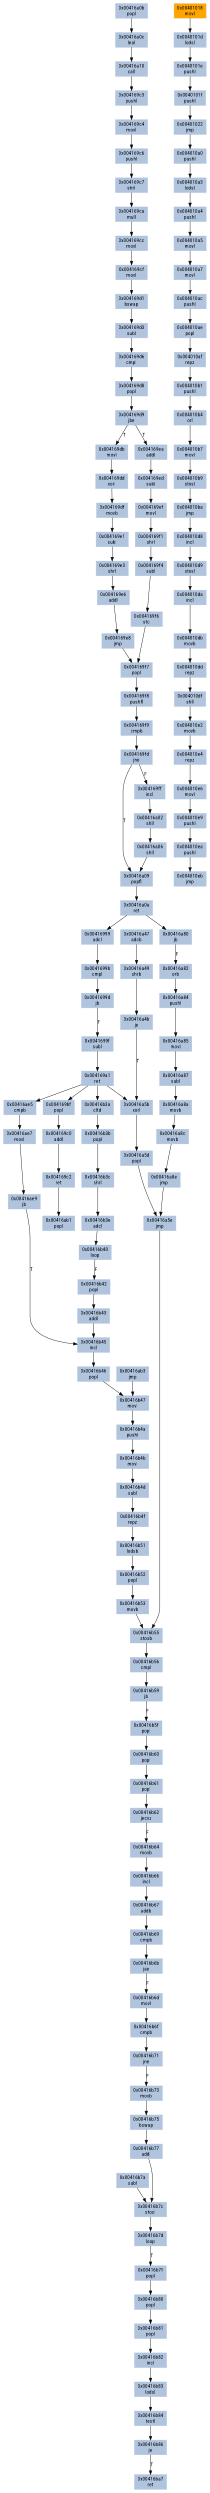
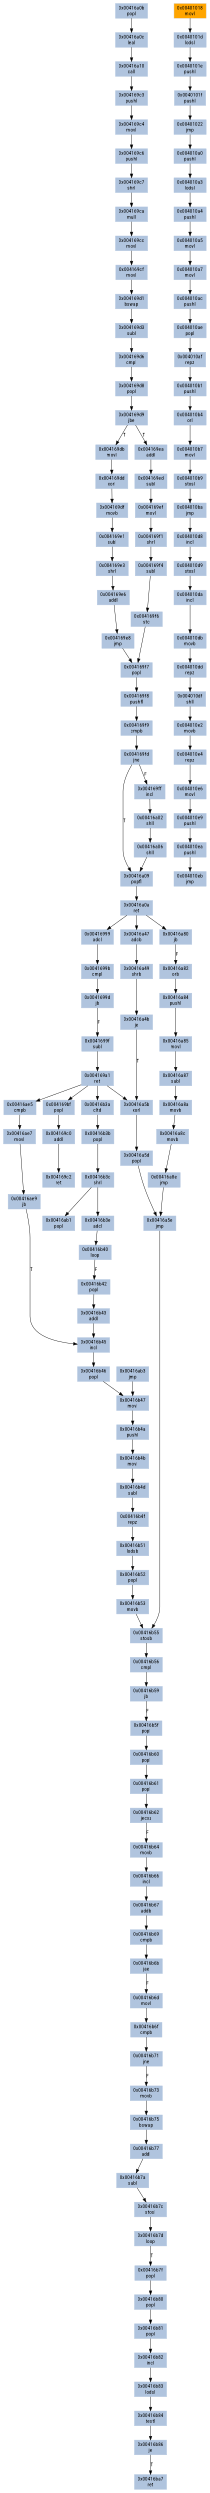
none -> (137, 920)
(59, 1200) -> (80, 1200)
(153, 2178) -> (140, 2164)
